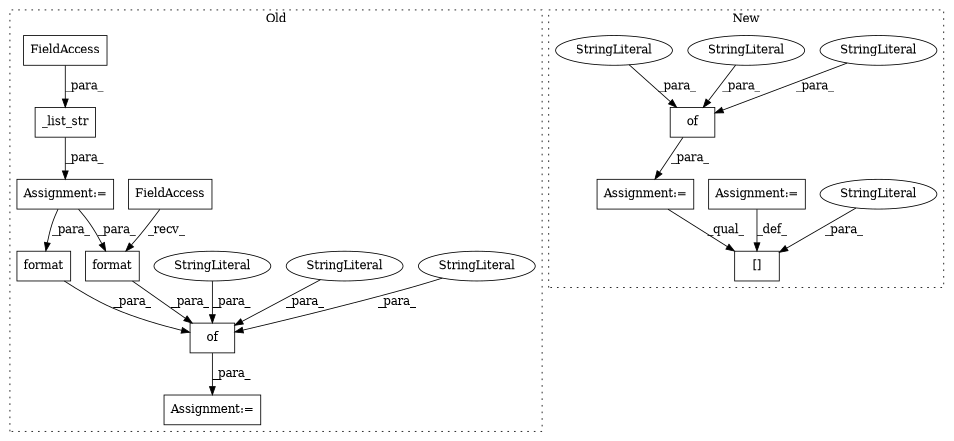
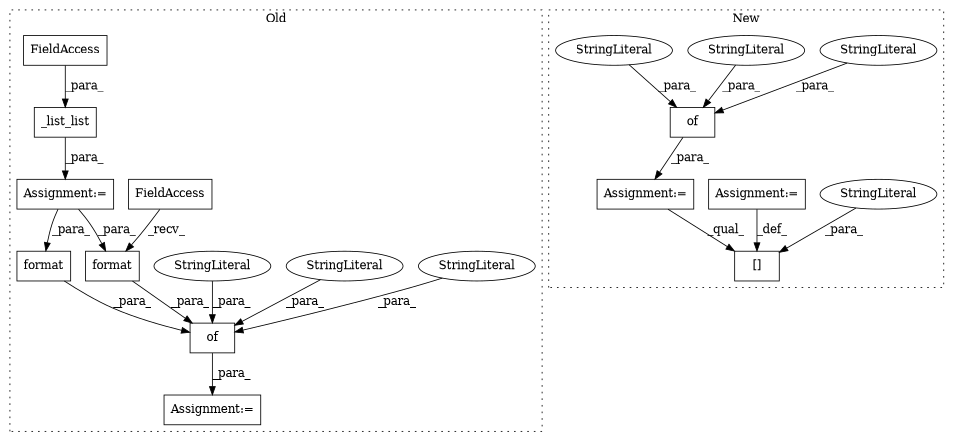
(65, 122) -> (65, 122)
